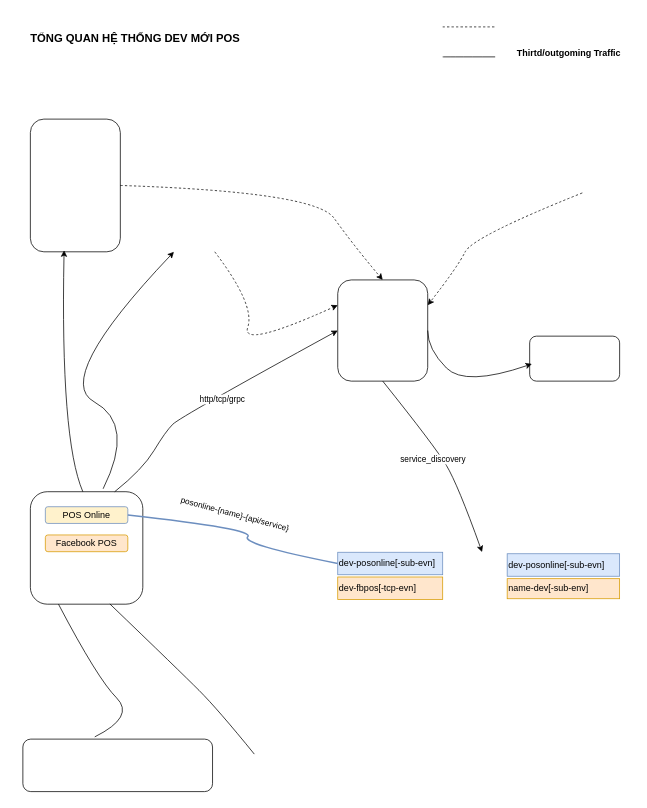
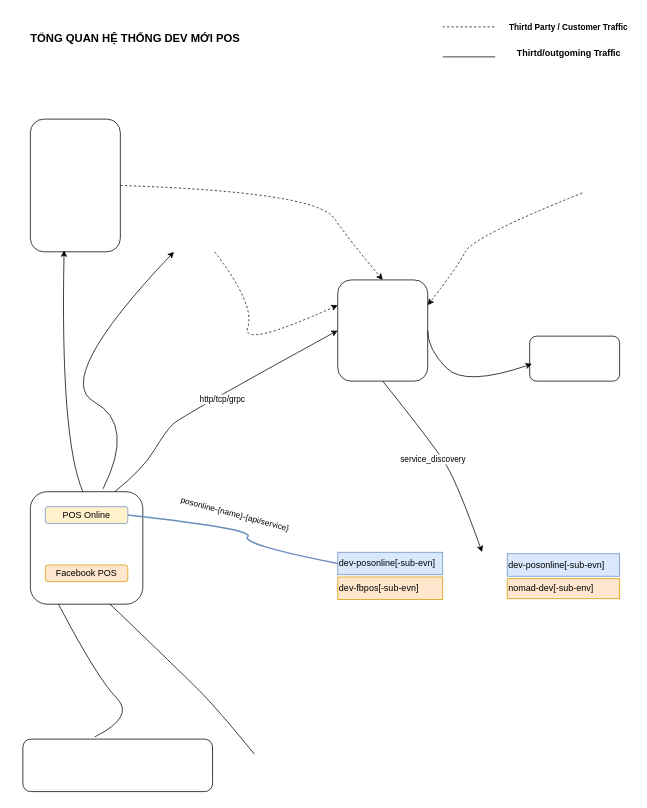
none -> (569, 27)
(87, 543) -> (87, 573)
(387, 588) -> (387, 588)
(554, 588) -> (557, 588)
